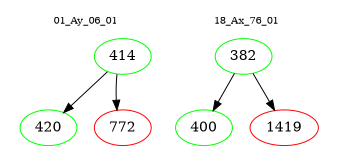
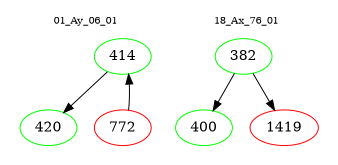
(116, 87) -> (129, 97)
